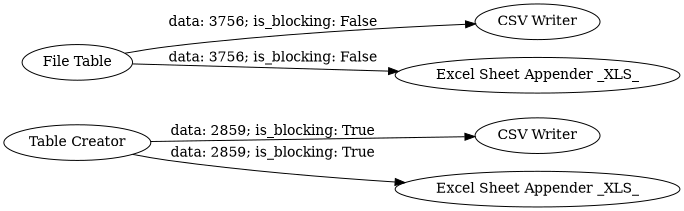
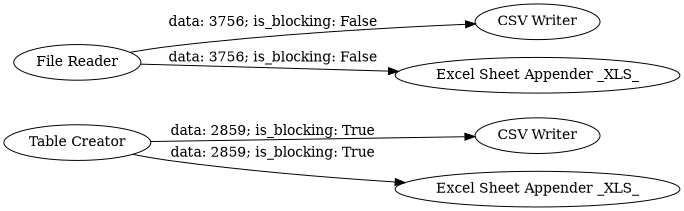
(77, 62) -> (77, 62)
